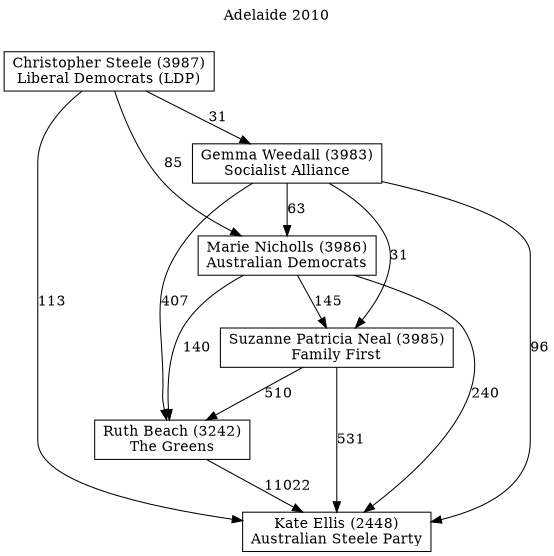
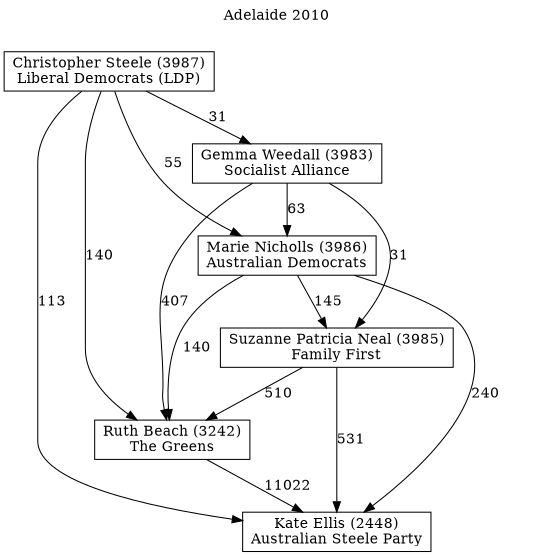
(174, 163) -> (174, 163)
none -> (85, 259)
(530, 326) -> none
